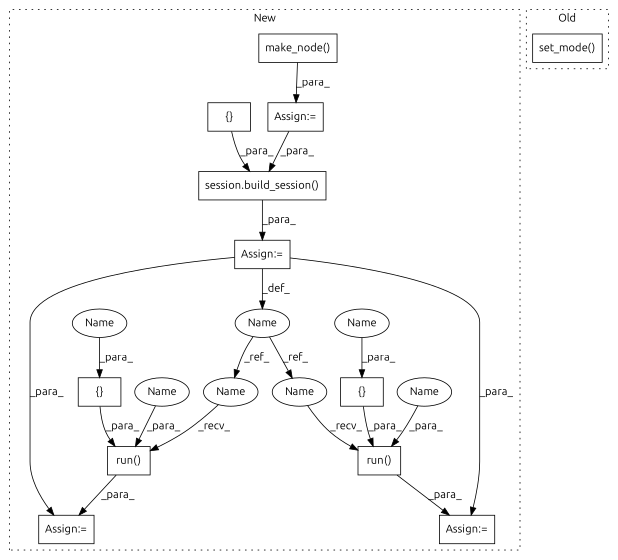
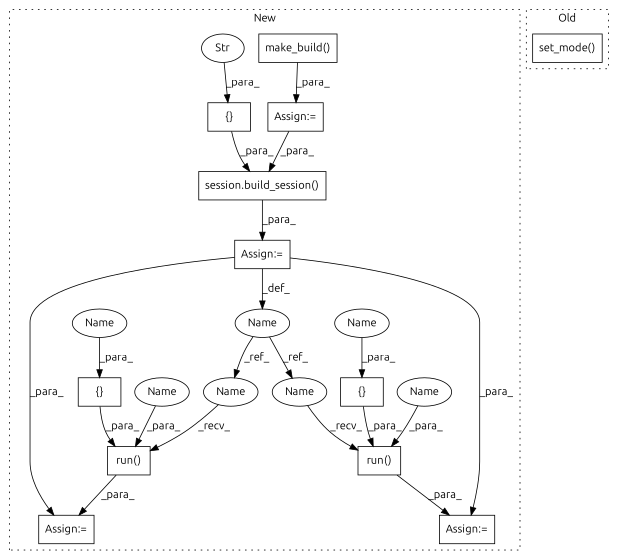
none -> (223, 48)
(298, 48) -> (298, 48)
